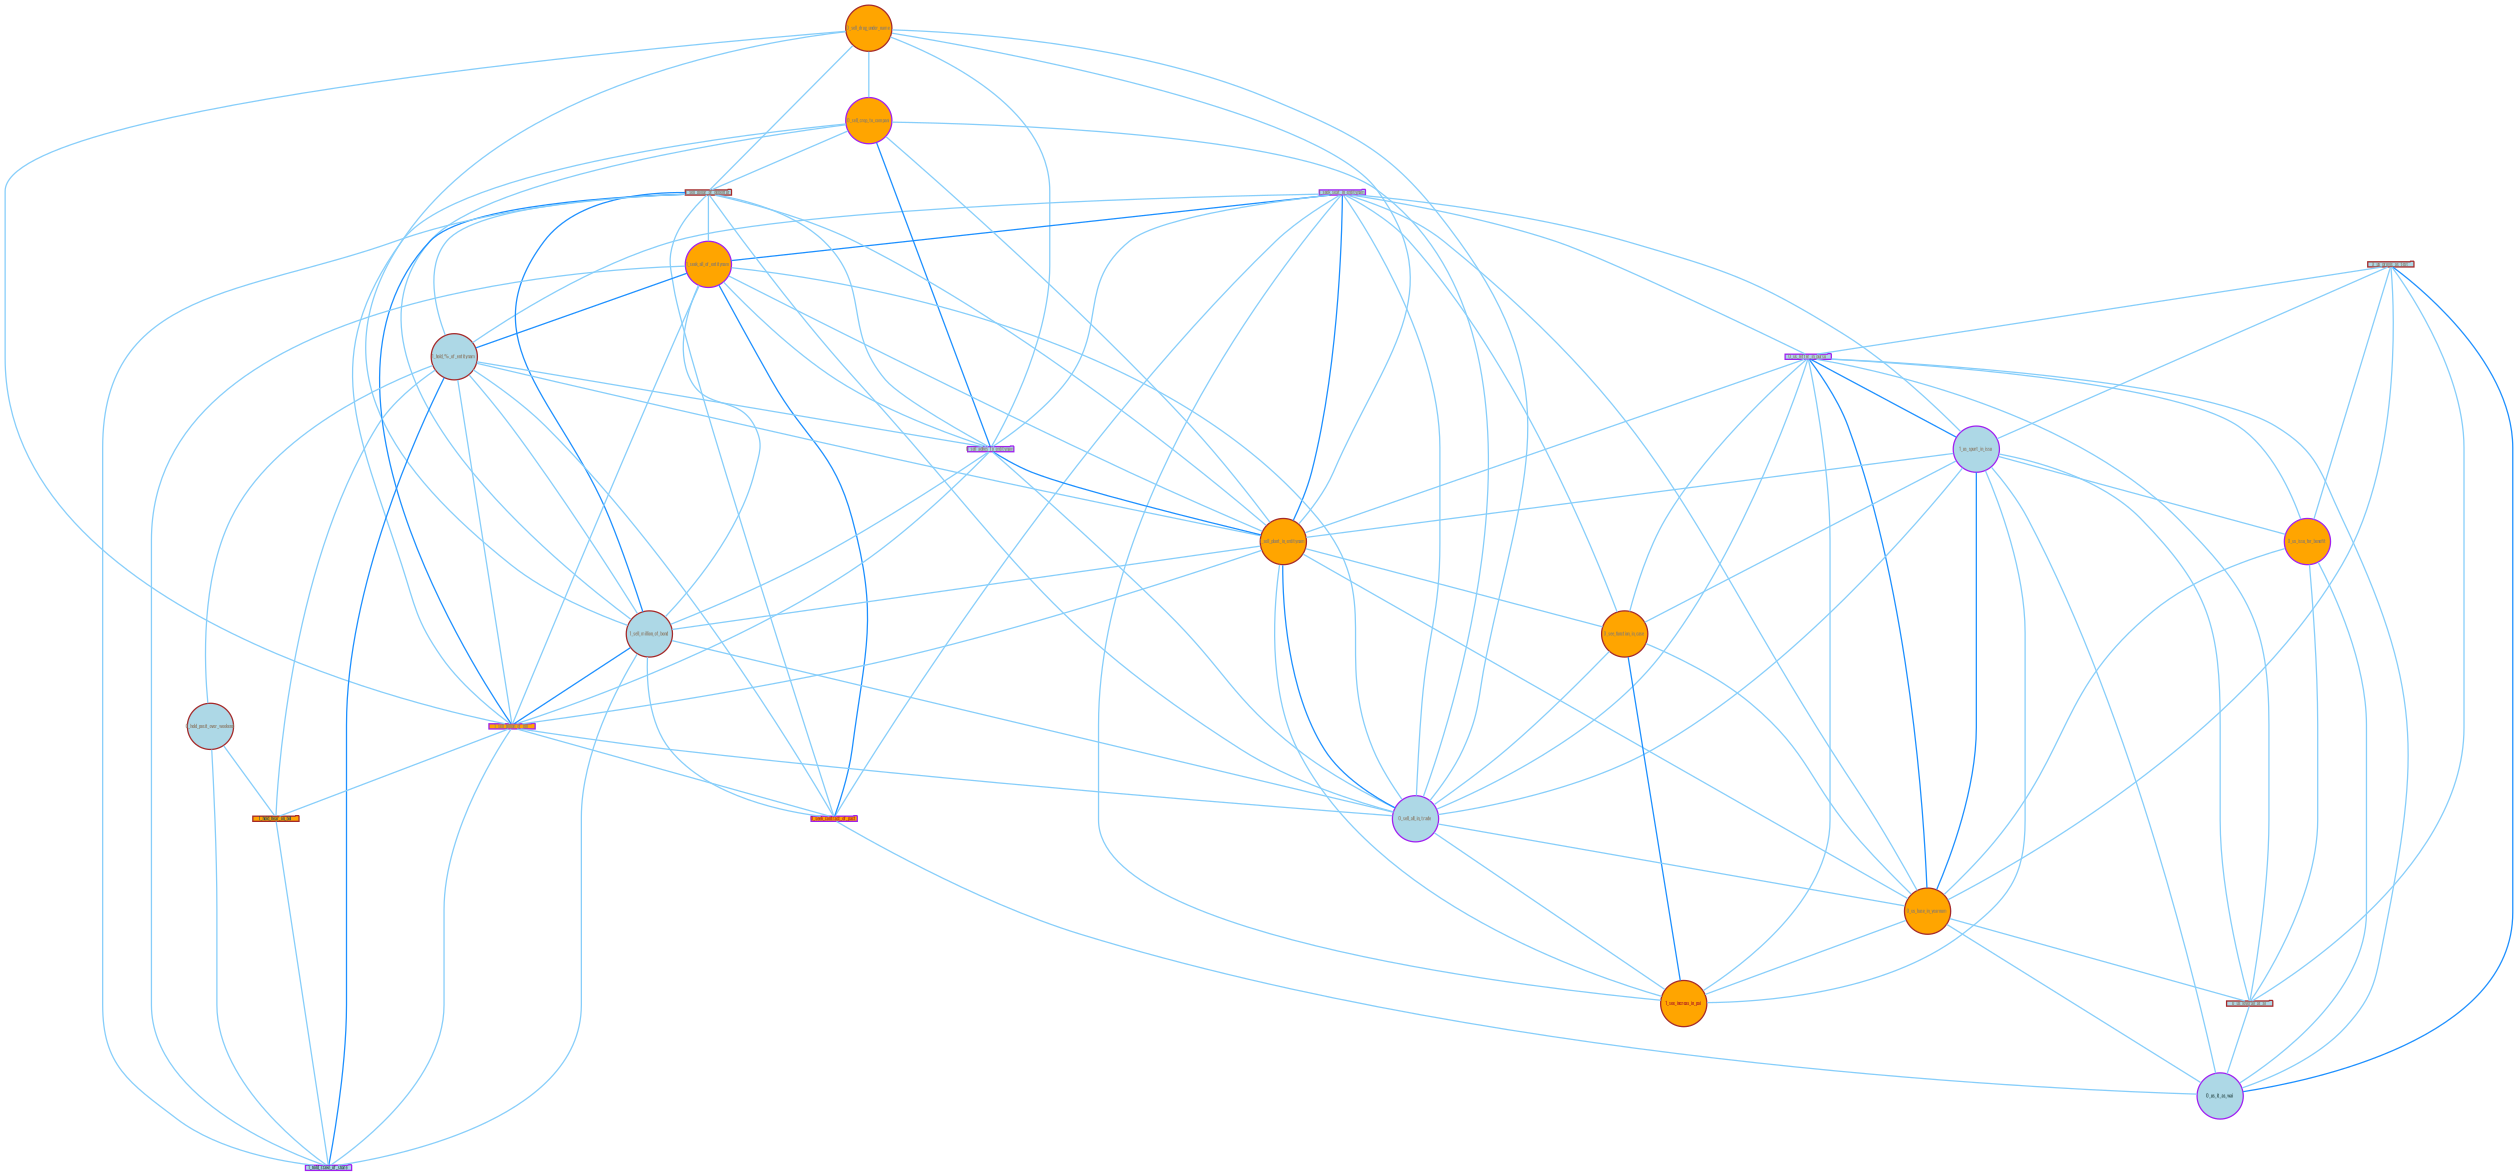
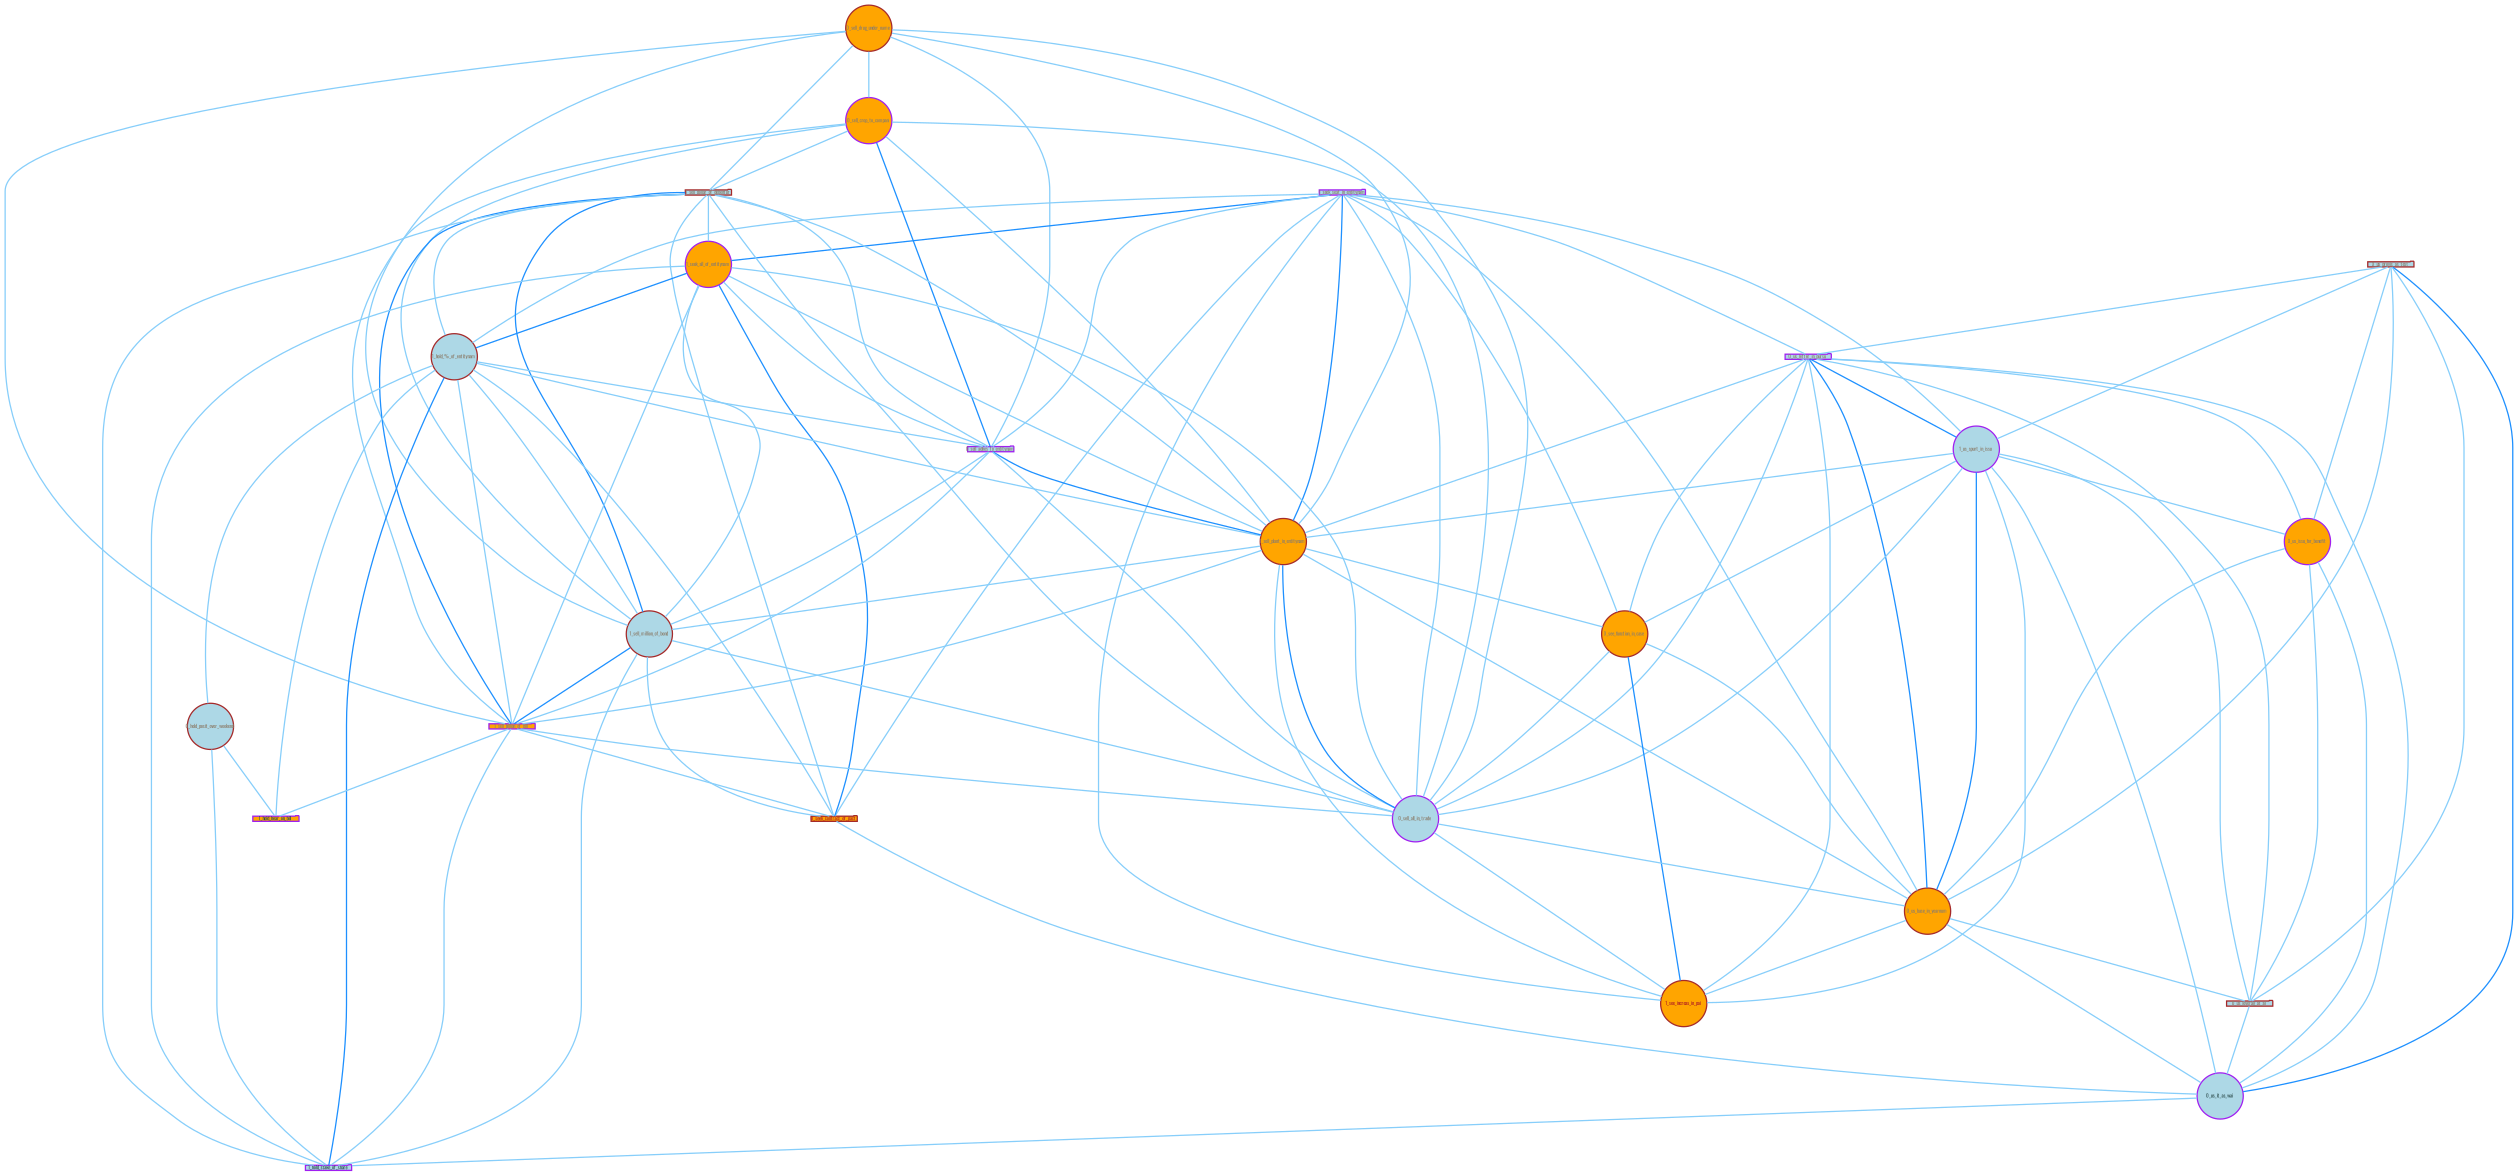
(276, 819) -> (276, 819)
(834, 819) -> (834, 819)
(302, 993) -> (1274, 1132)
